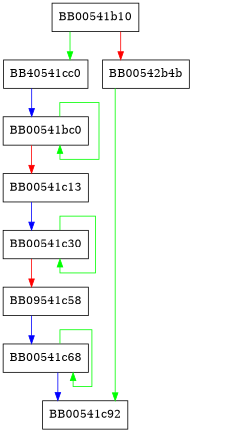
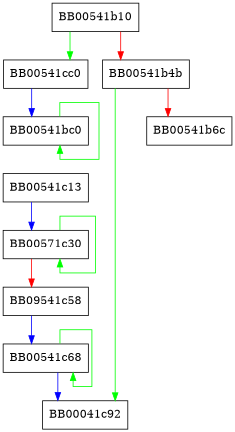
(46, 74) -> (46, 74)
(146, 74) -> (146, 74)
none -> (189, 131)
(32, 155) -> none
(46, 245) -> (46, 245)
(85, 415) -> (85, 415)
